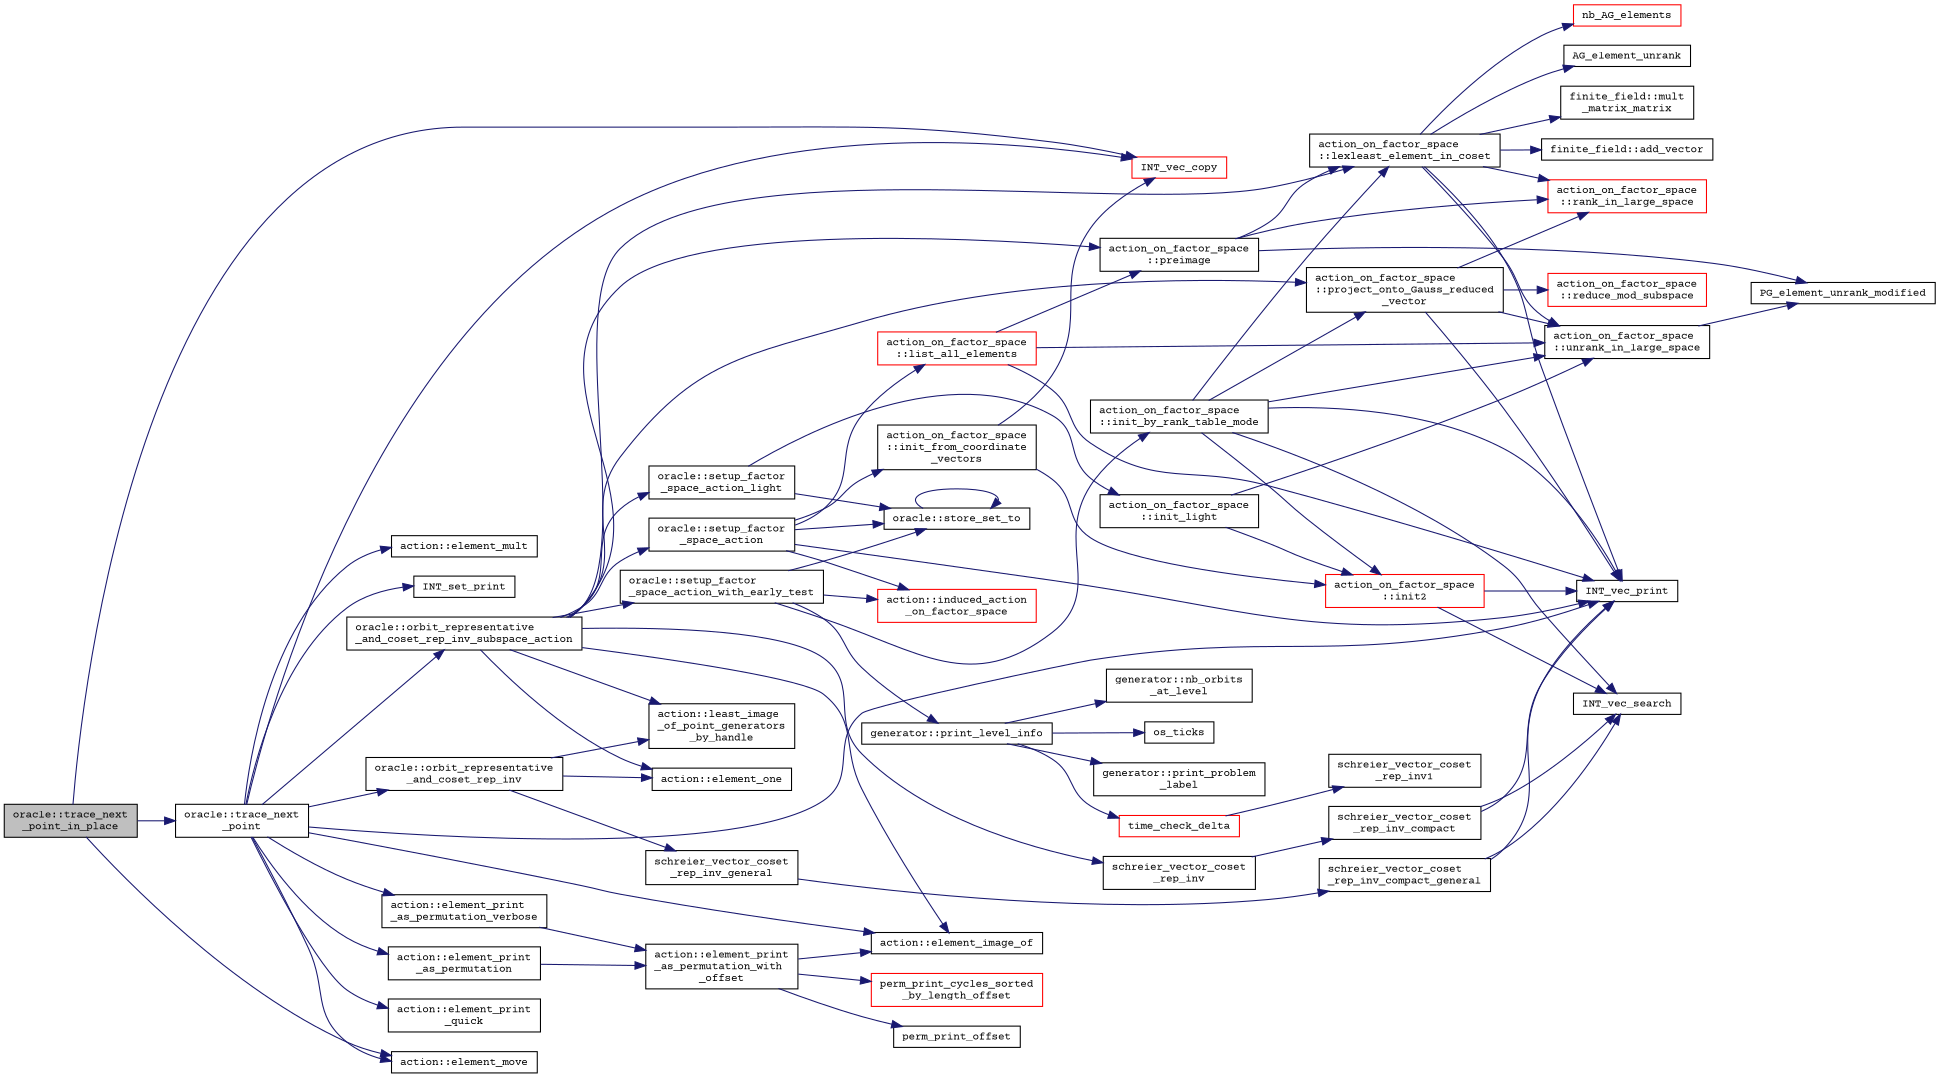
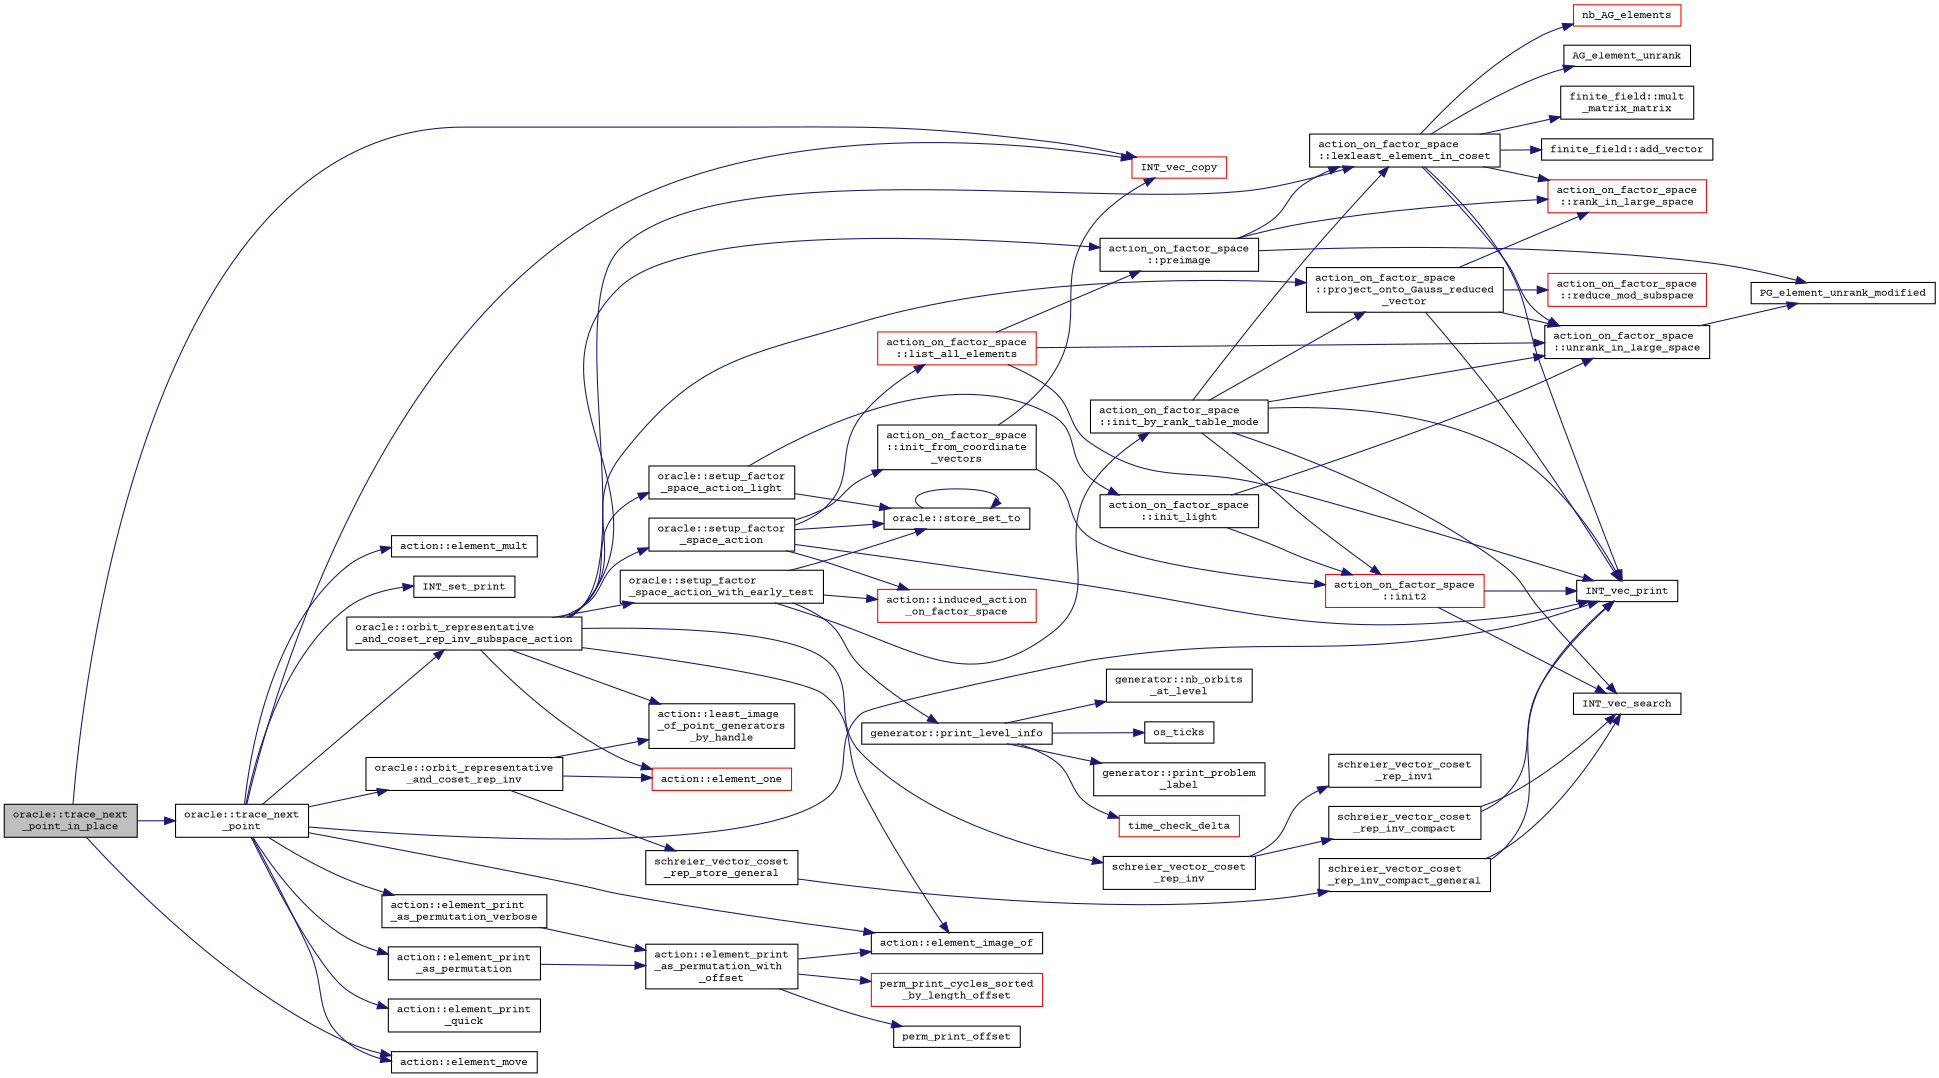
(722, 779) -> (722, 779)
(1279, 803) -> (1285, 826)
(722, 868) -> (722, 868)
